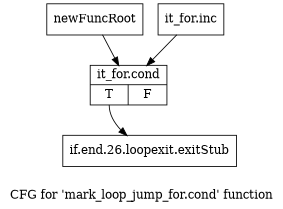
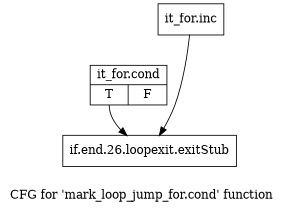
(95, 19) -> none
(165, 47) -> (181, 83)
